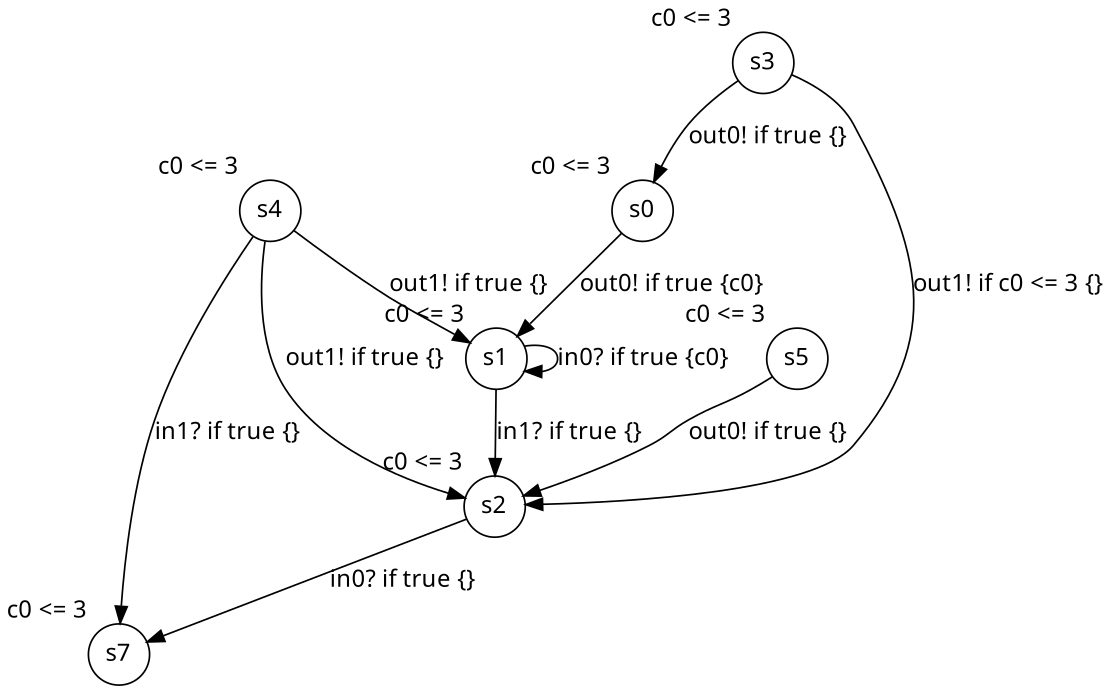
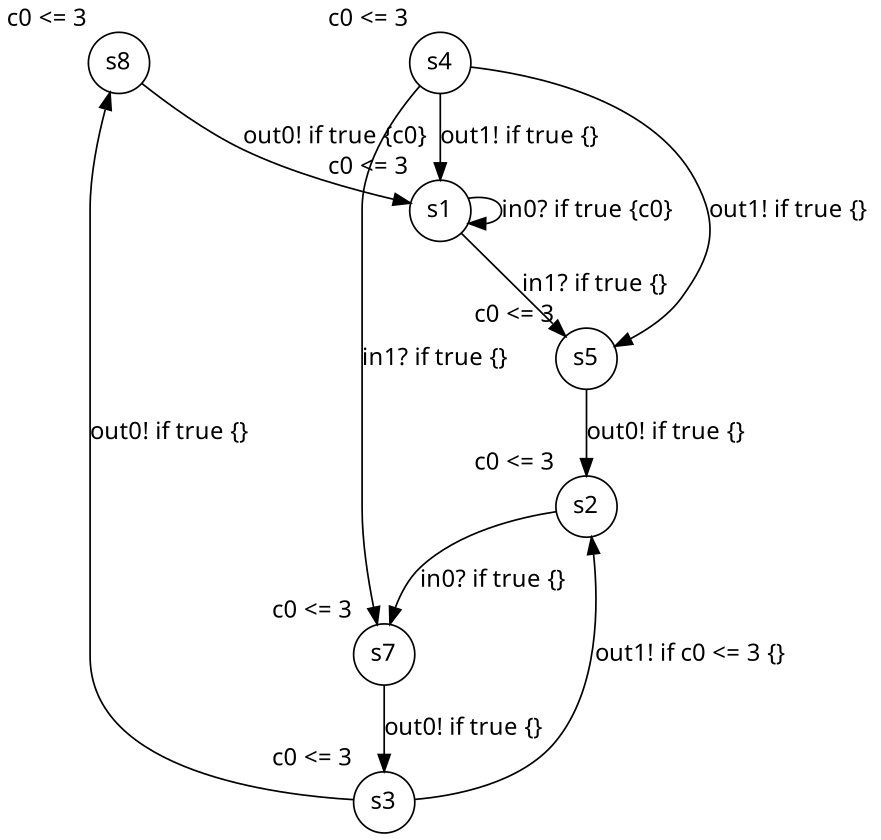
(643, 211) -> (119, 63)
(299, 407) -> (676, 153)
(496, 424) -> (507, 278)
none -> (384, 720)
